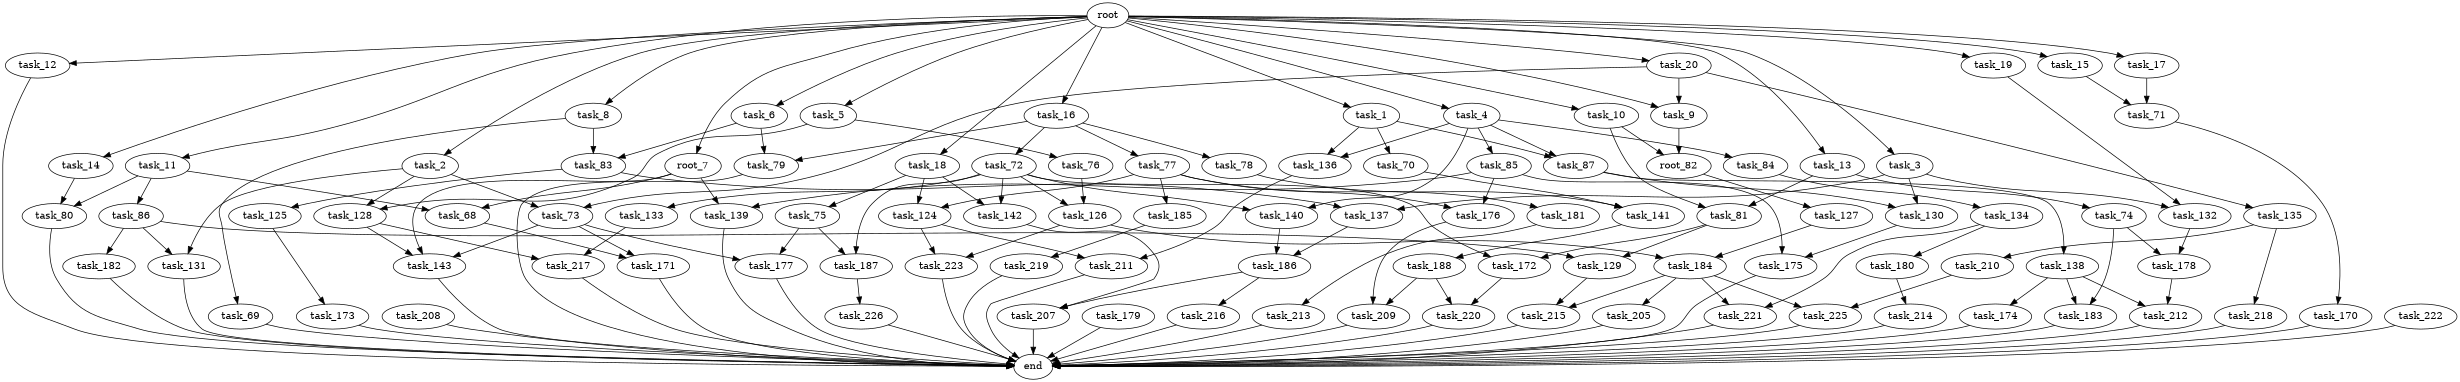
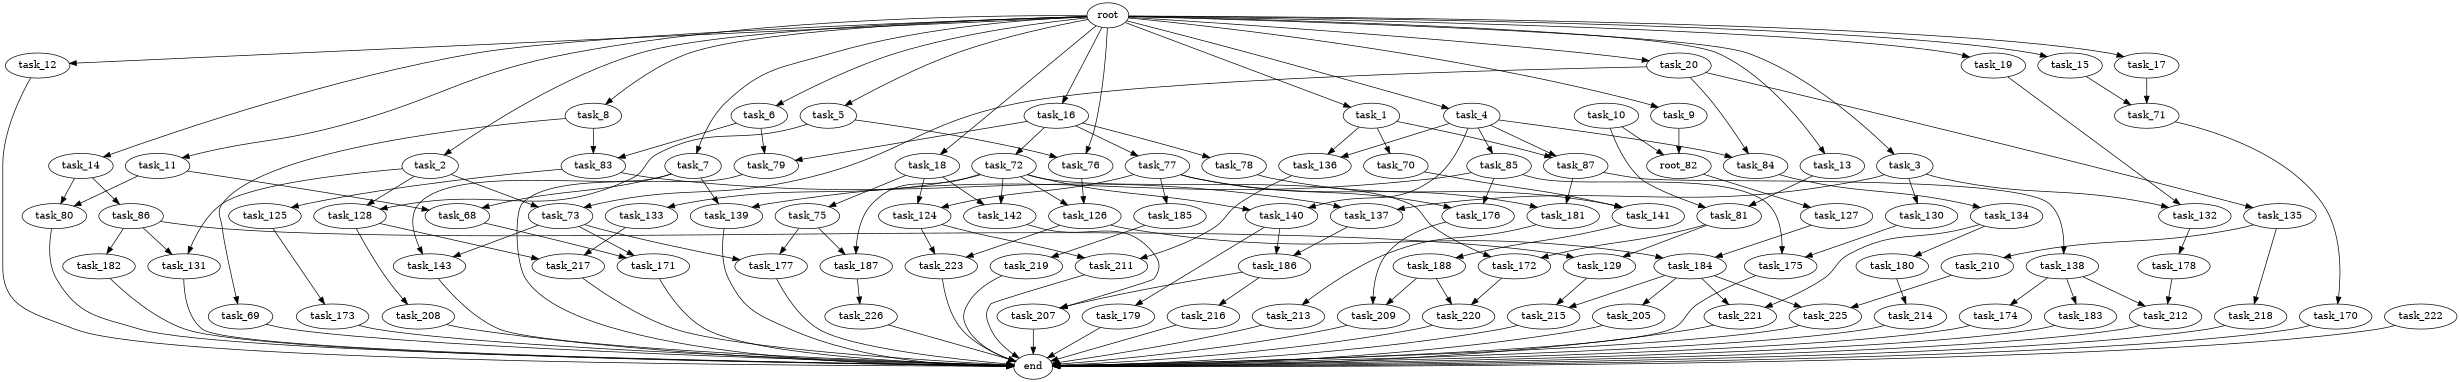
(1350, 62) -> (1102, 85)
(1679, 87) -> (1719, 111)
(693, 166) -> (693, 166)
(146, 188) -> (103, 188)
(1811, 193) -> (1570, 188)
(2114, 216) -> none
(387, 239) -> (378, 265)
none -> (1203, 265)
